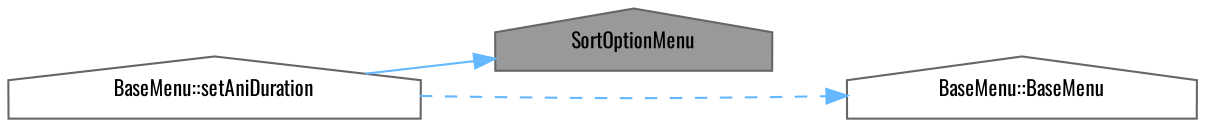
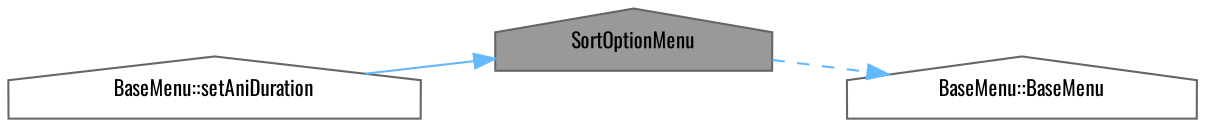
(623, 98) -> (820, 66)
